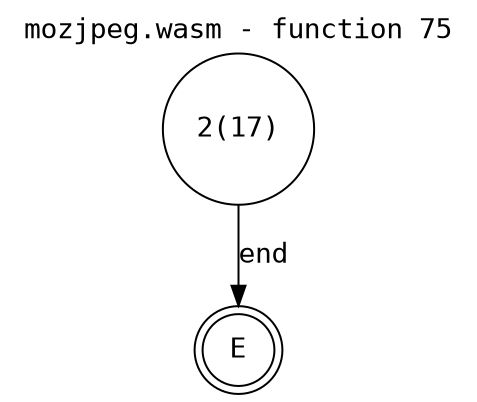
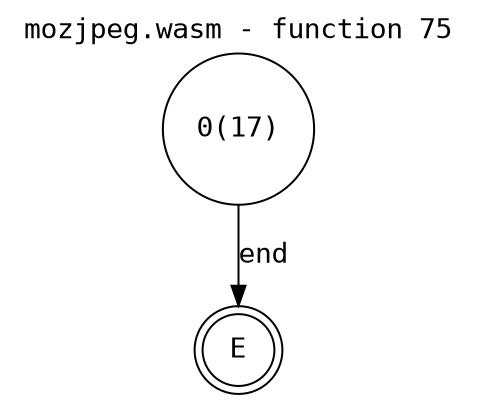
(239, 129) -> (239, 129)
